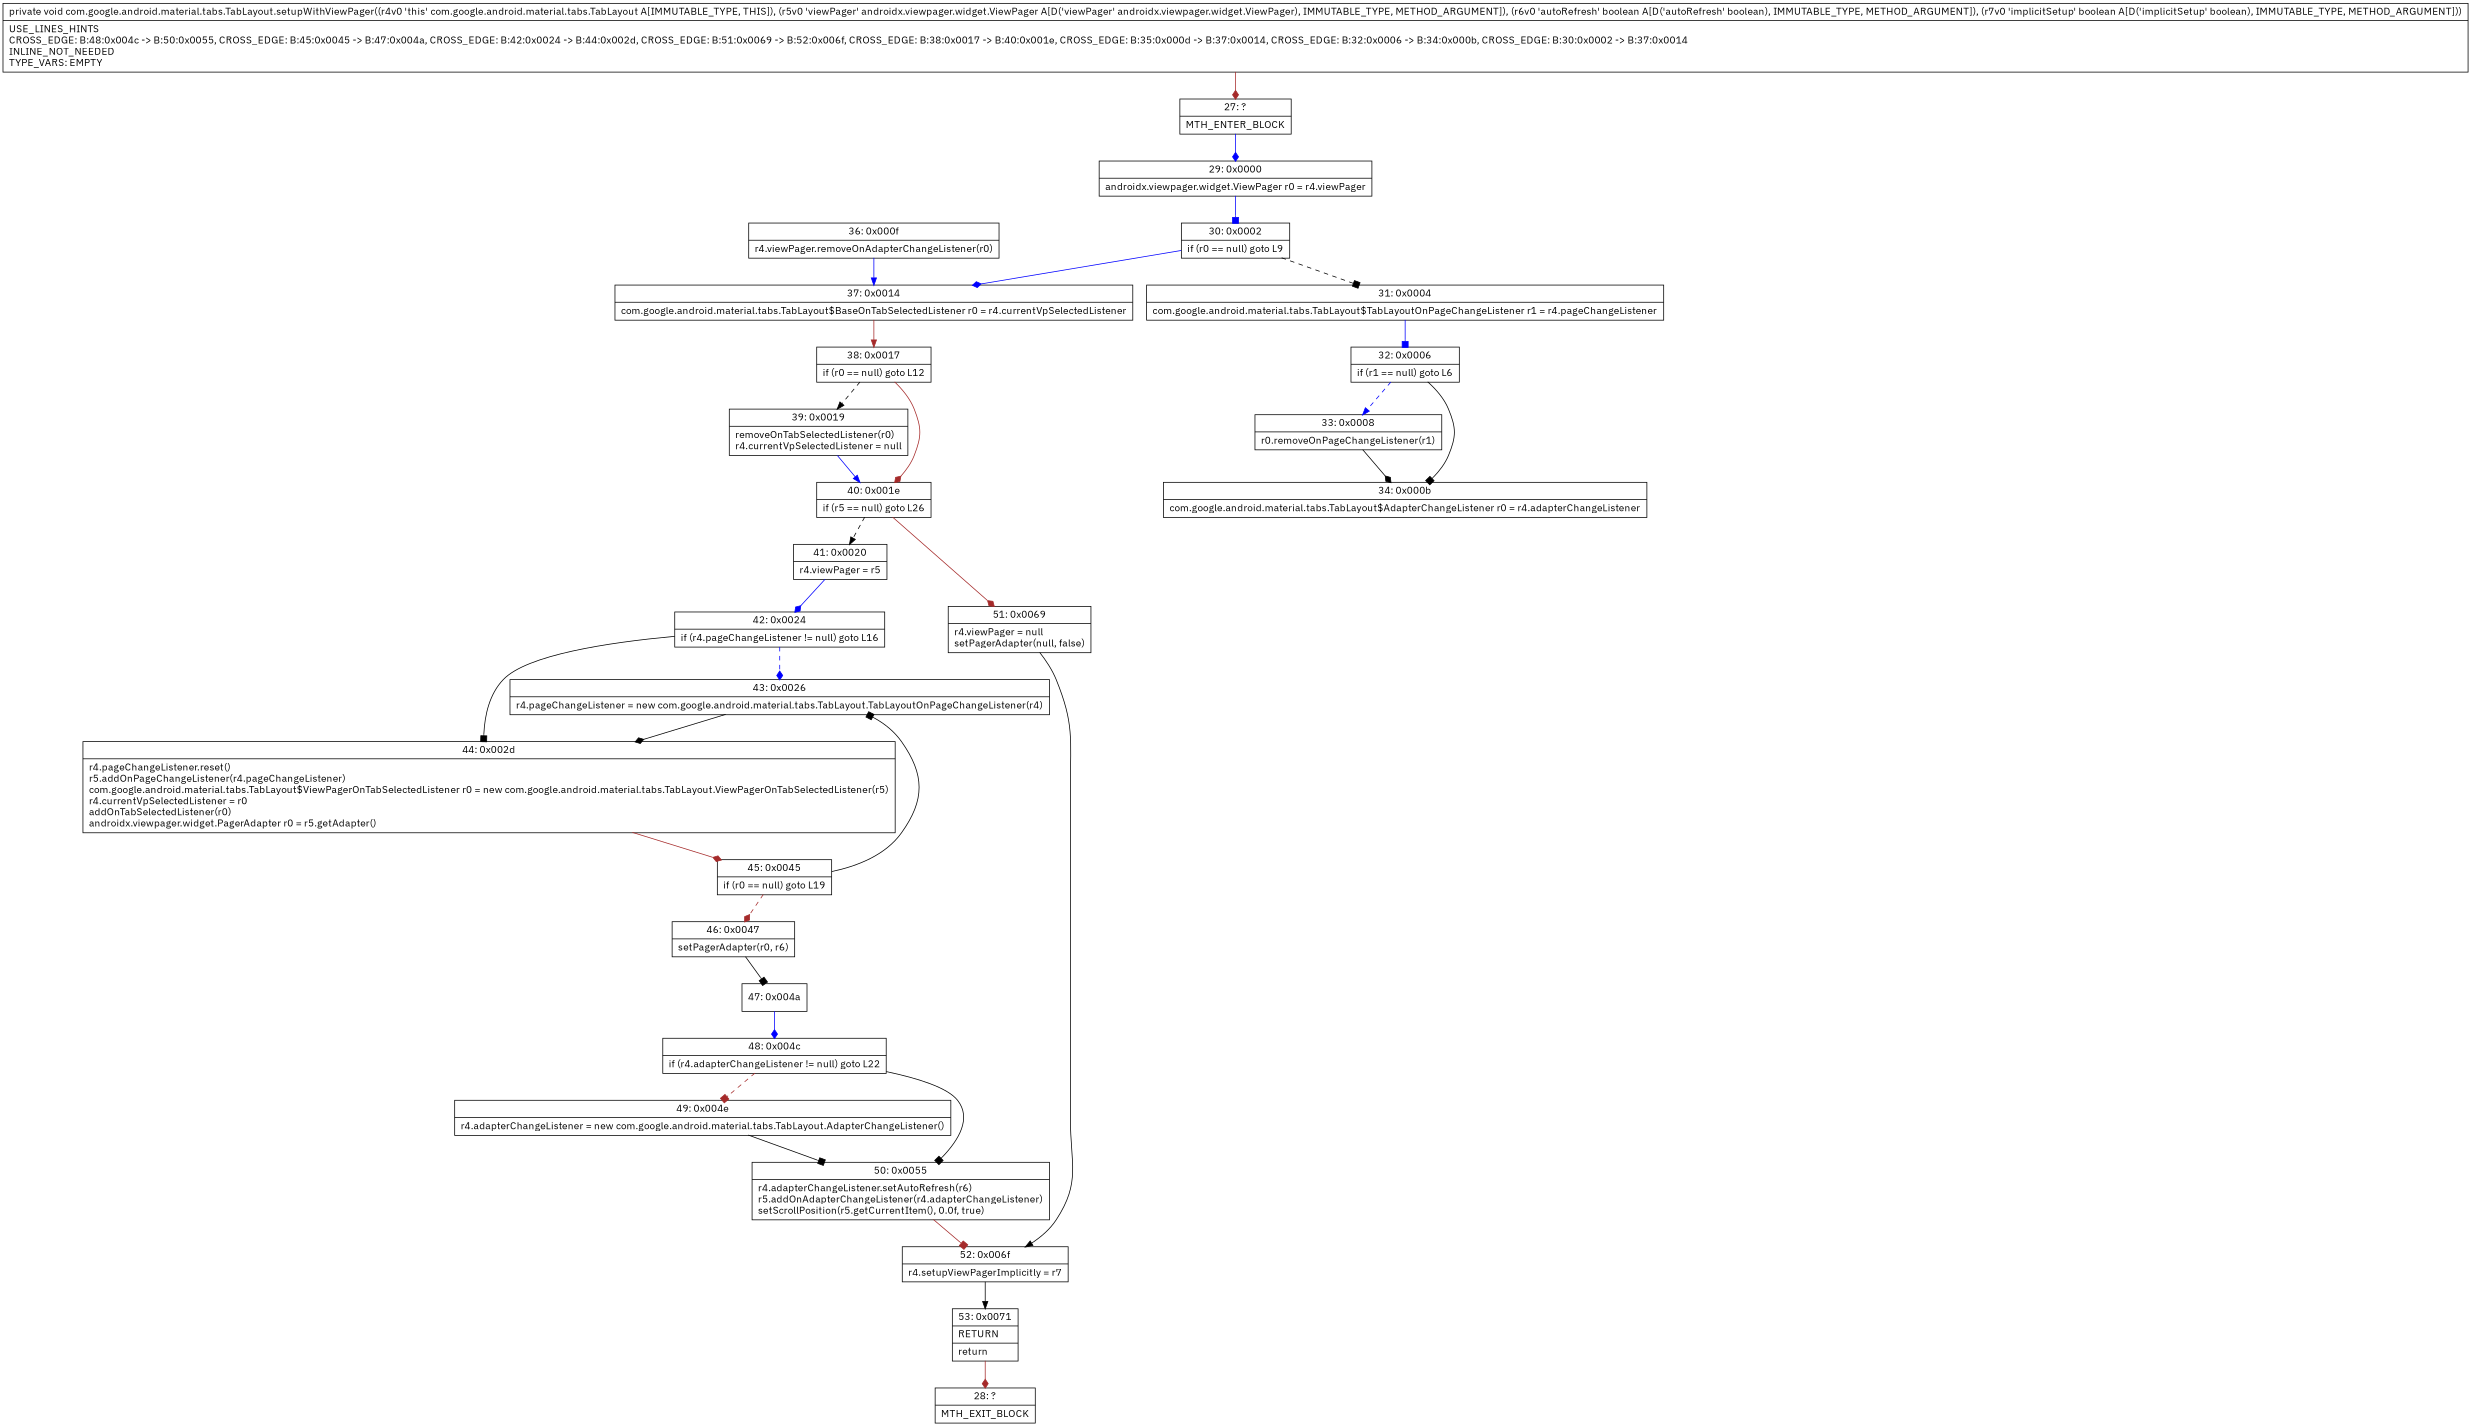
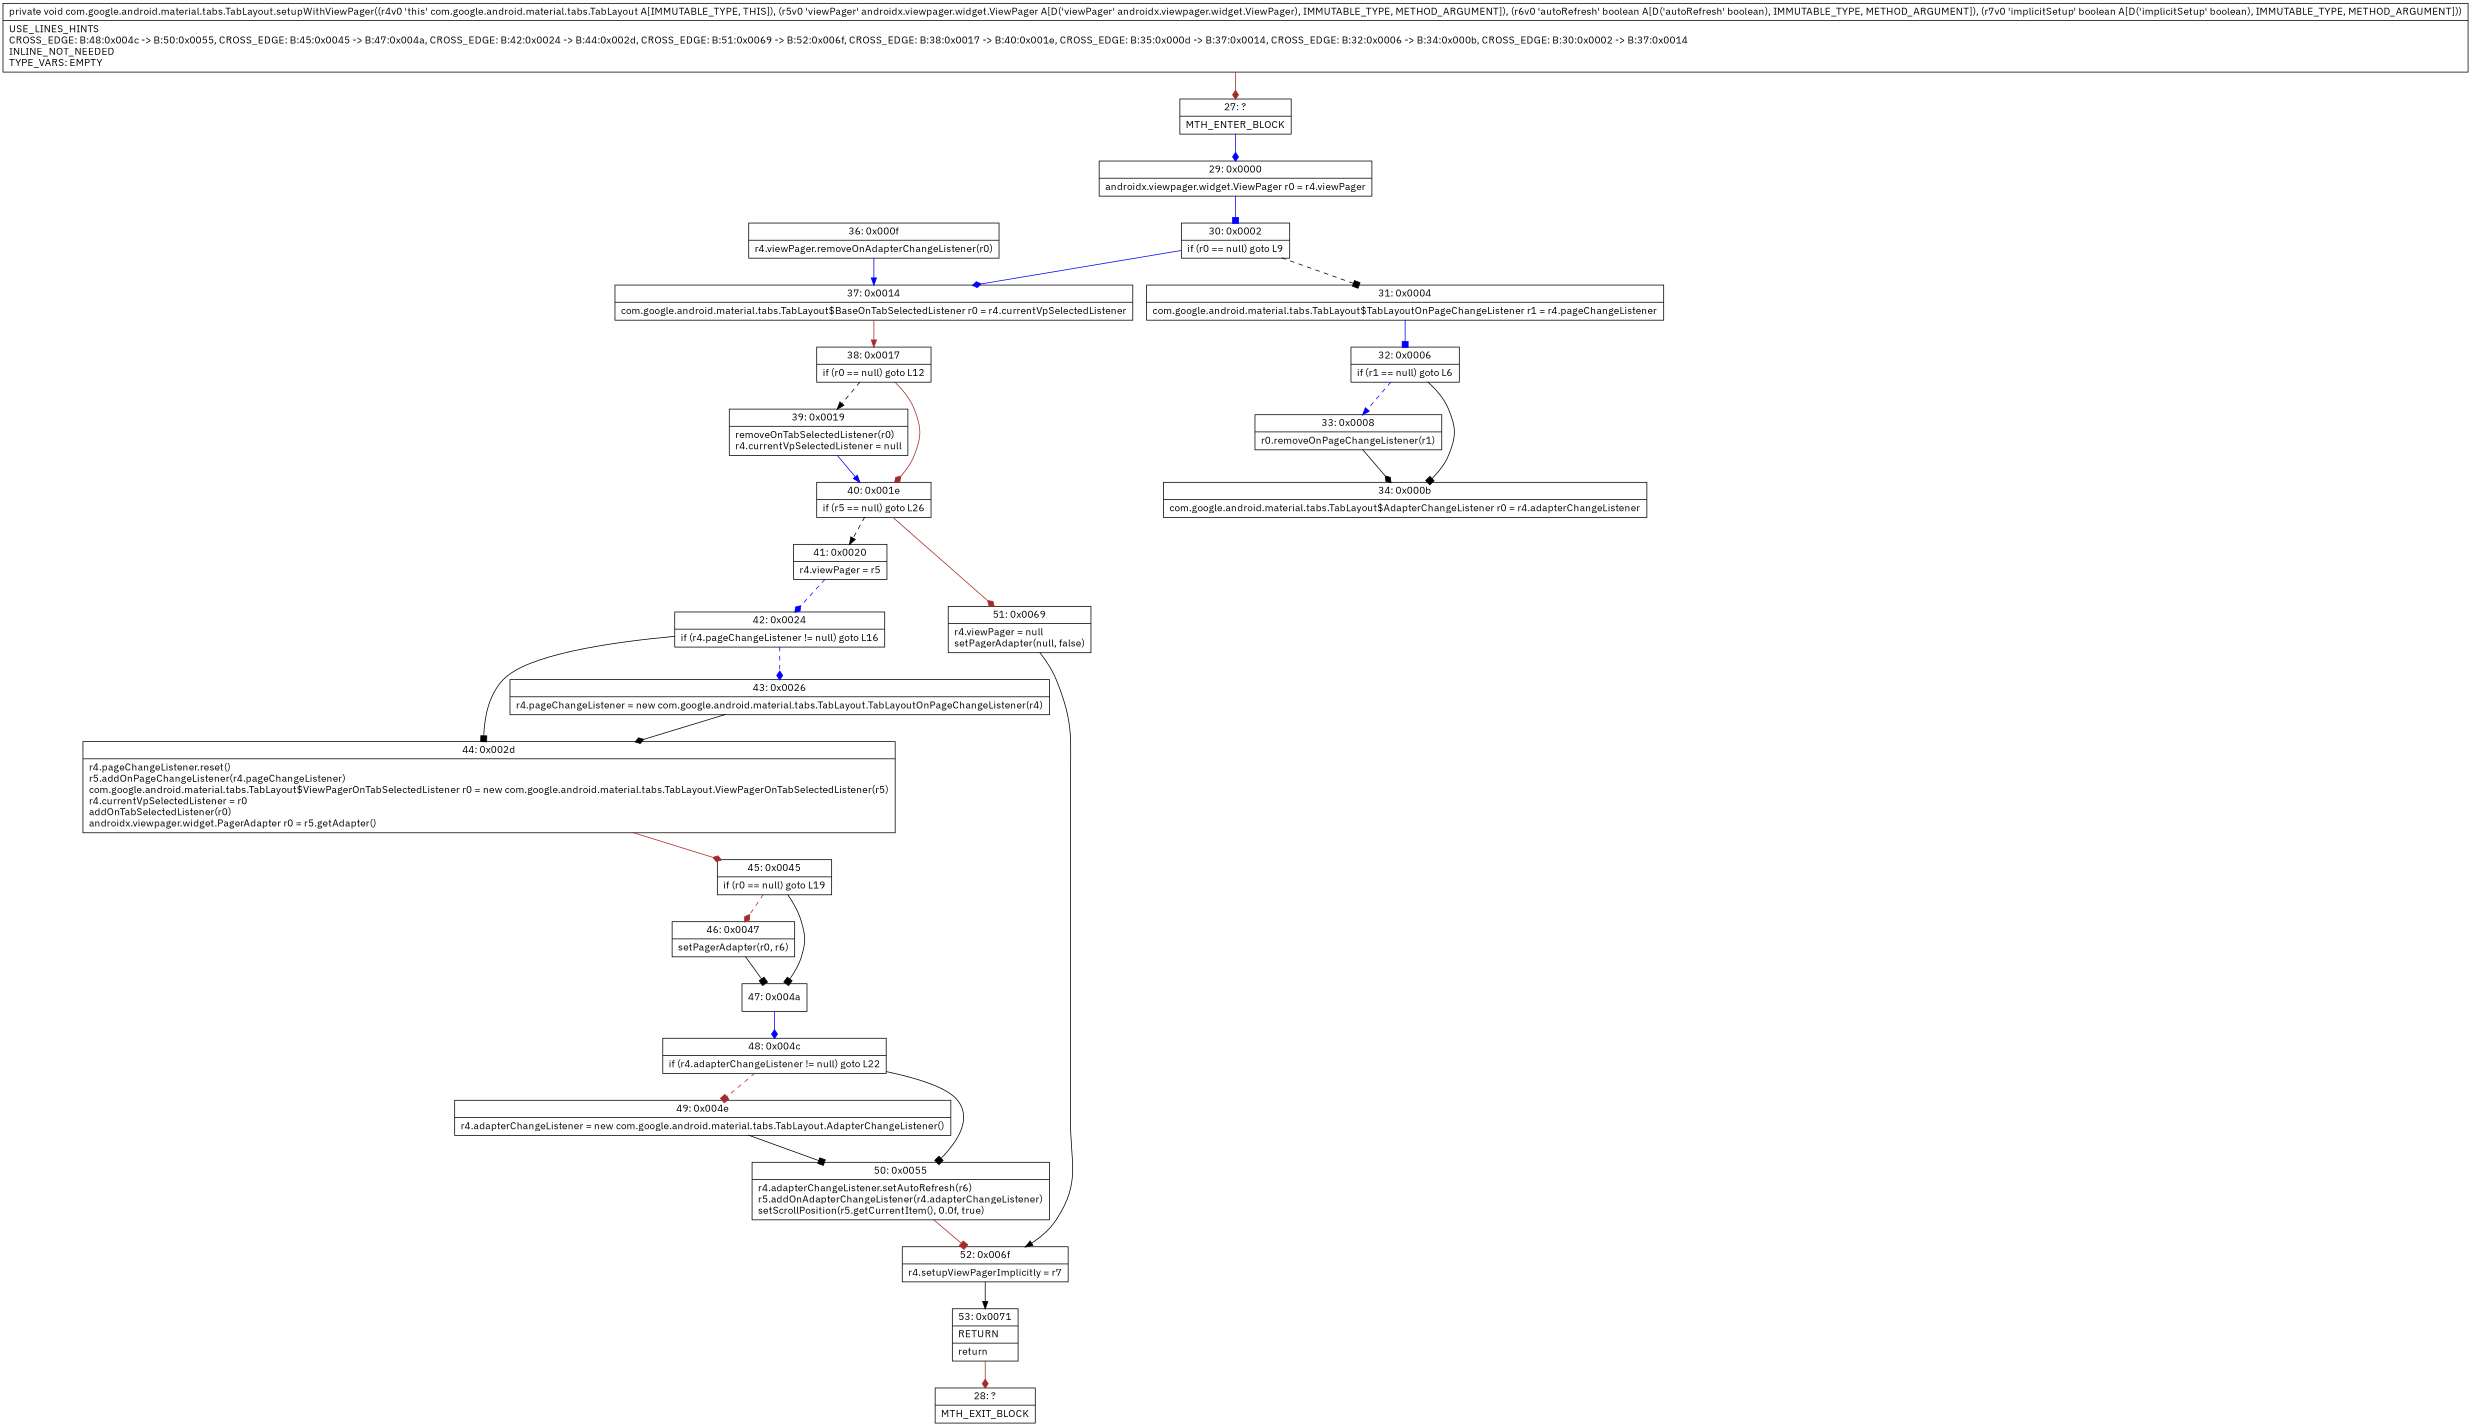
(813, 592) -> (813, 592)
(915, 809) -> (804, 936)
